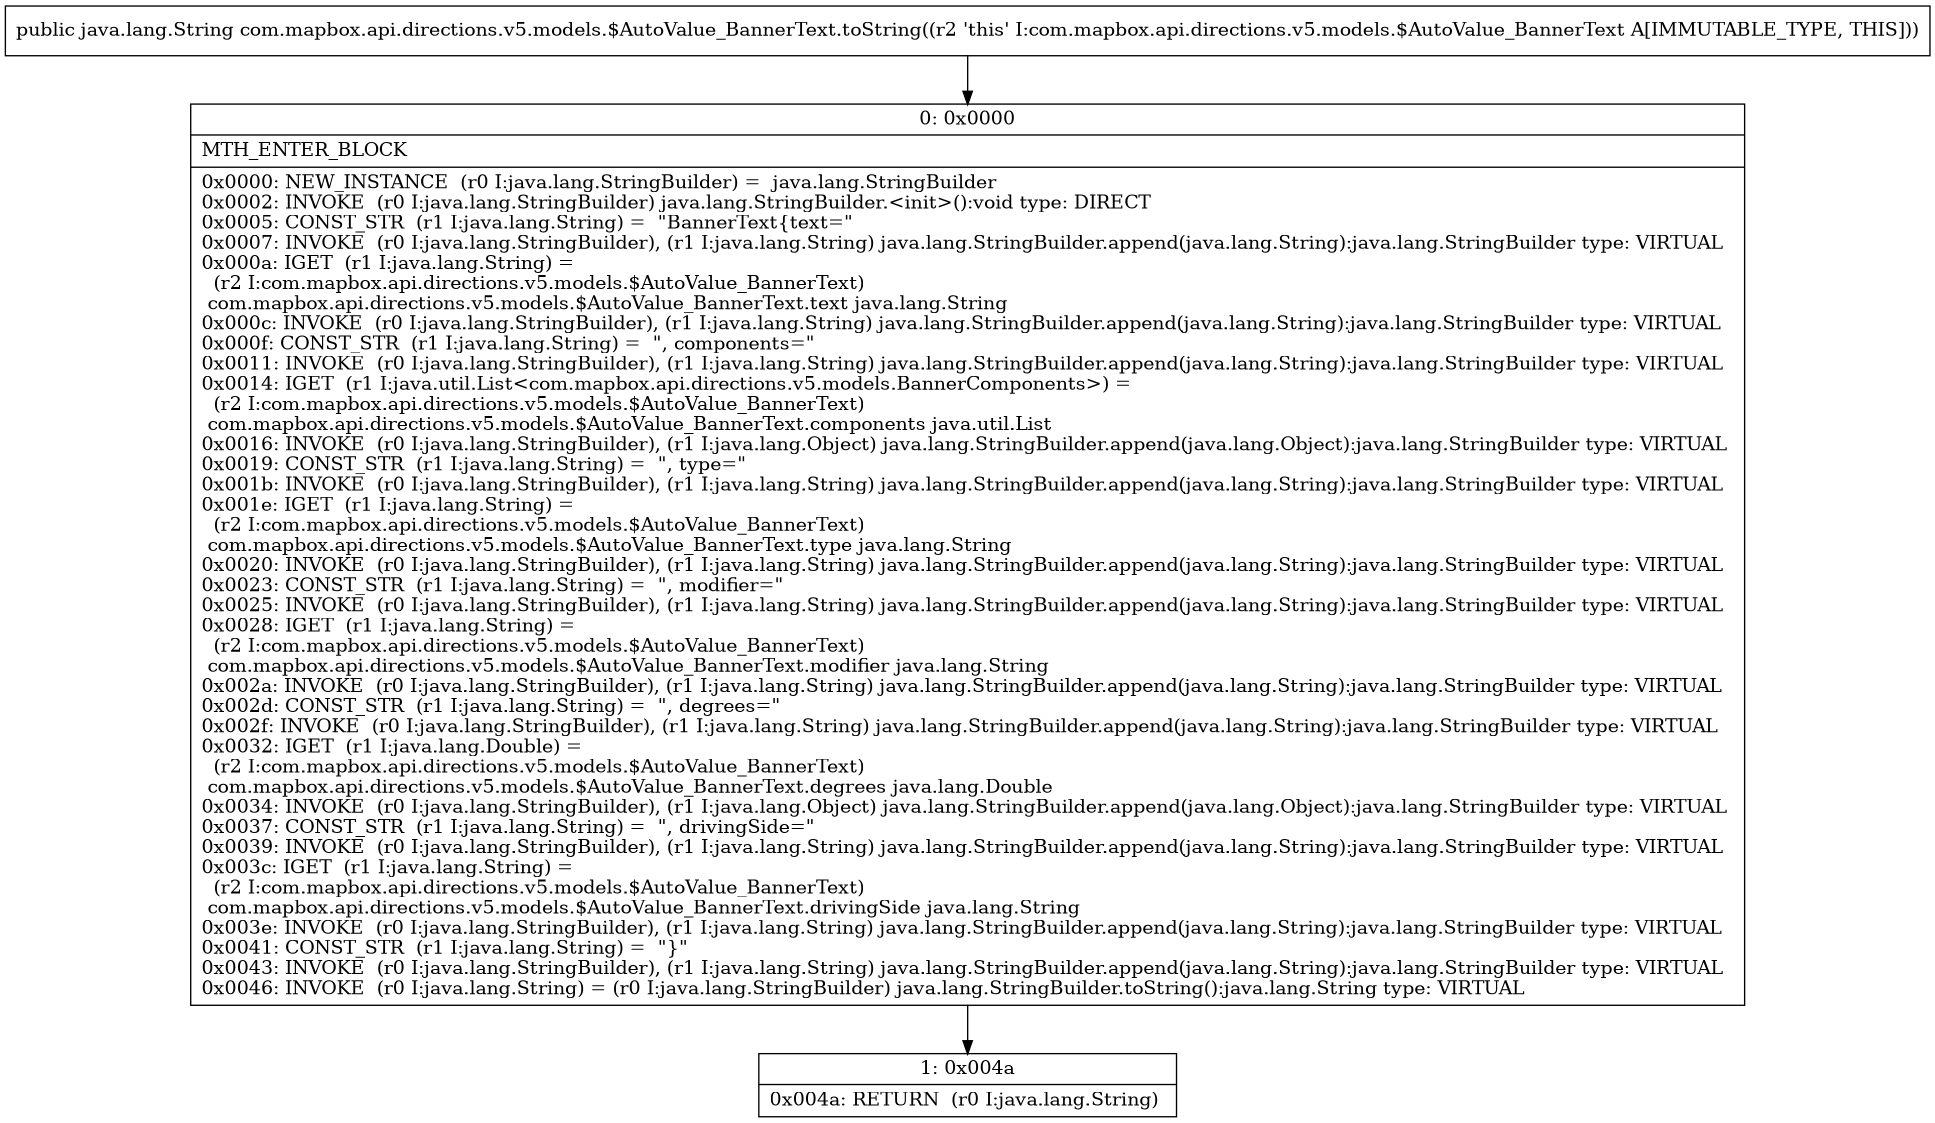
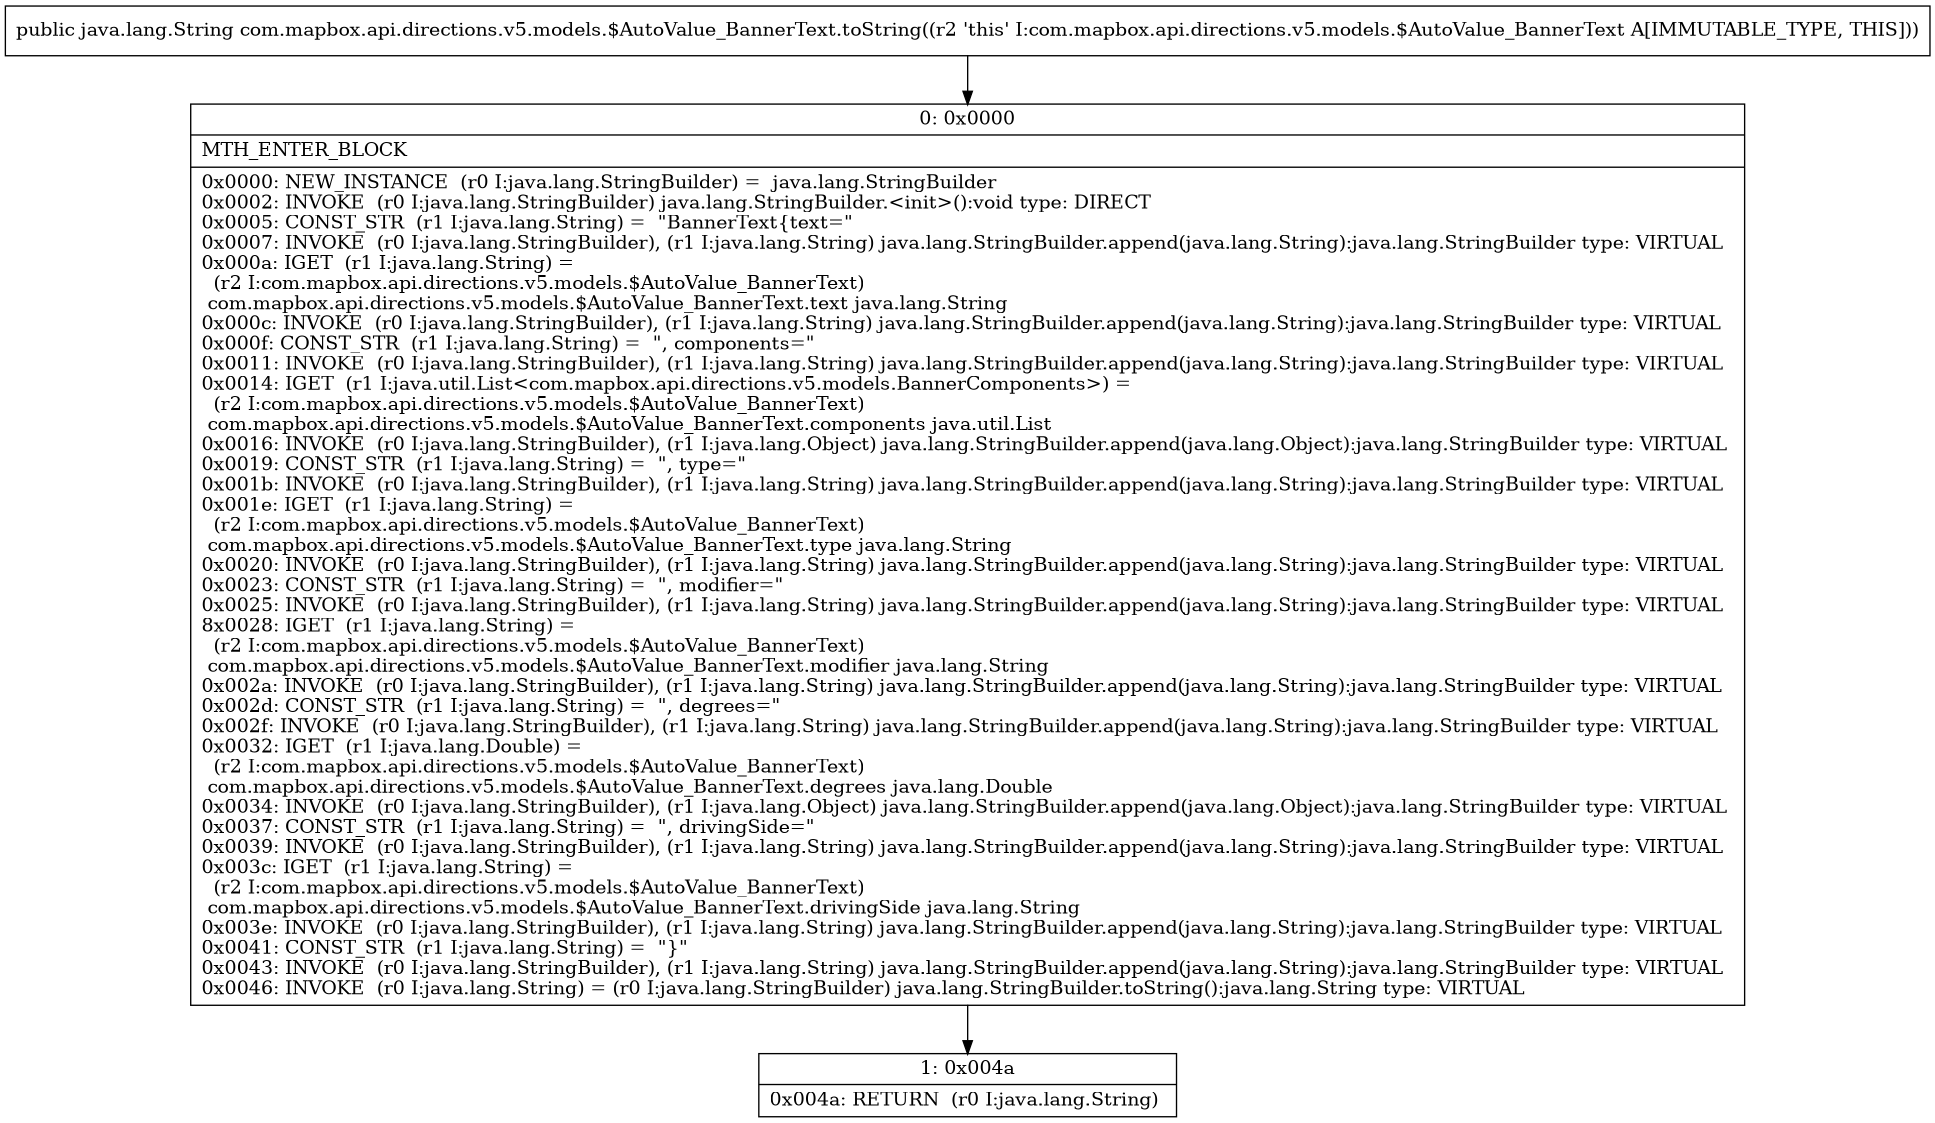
(392, 626) -> (392, 626)
